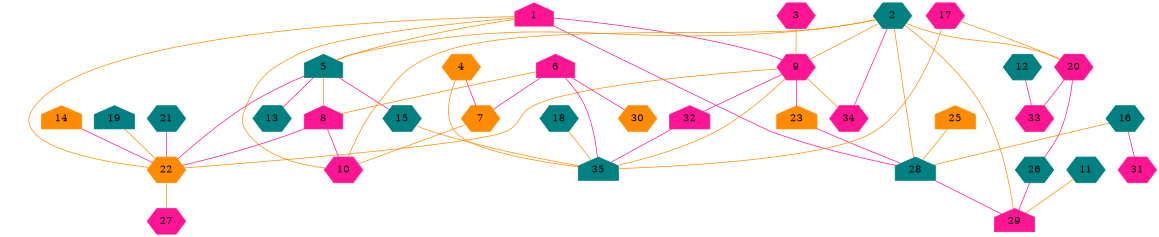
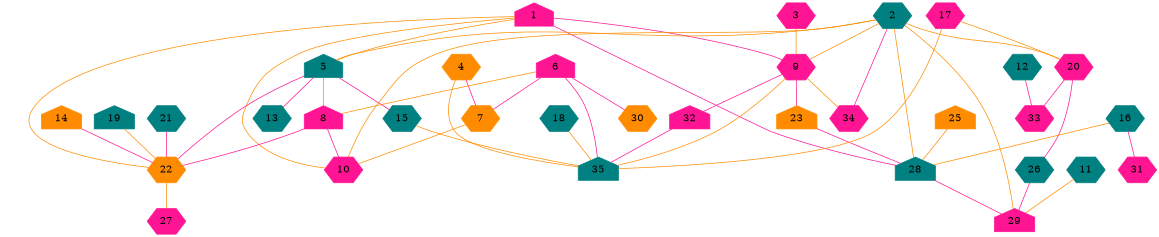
(488, 136) -> none
